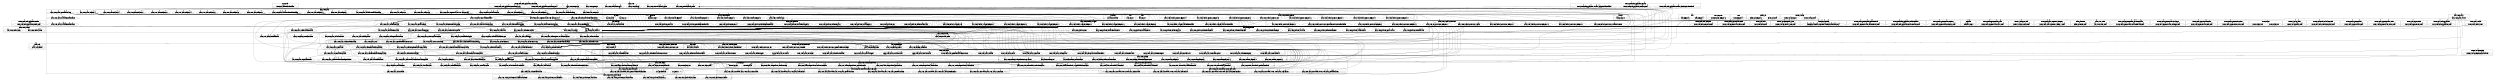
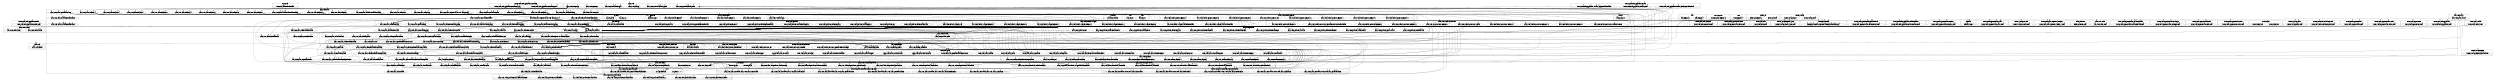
(1181, 54) -> (1183, 54)
